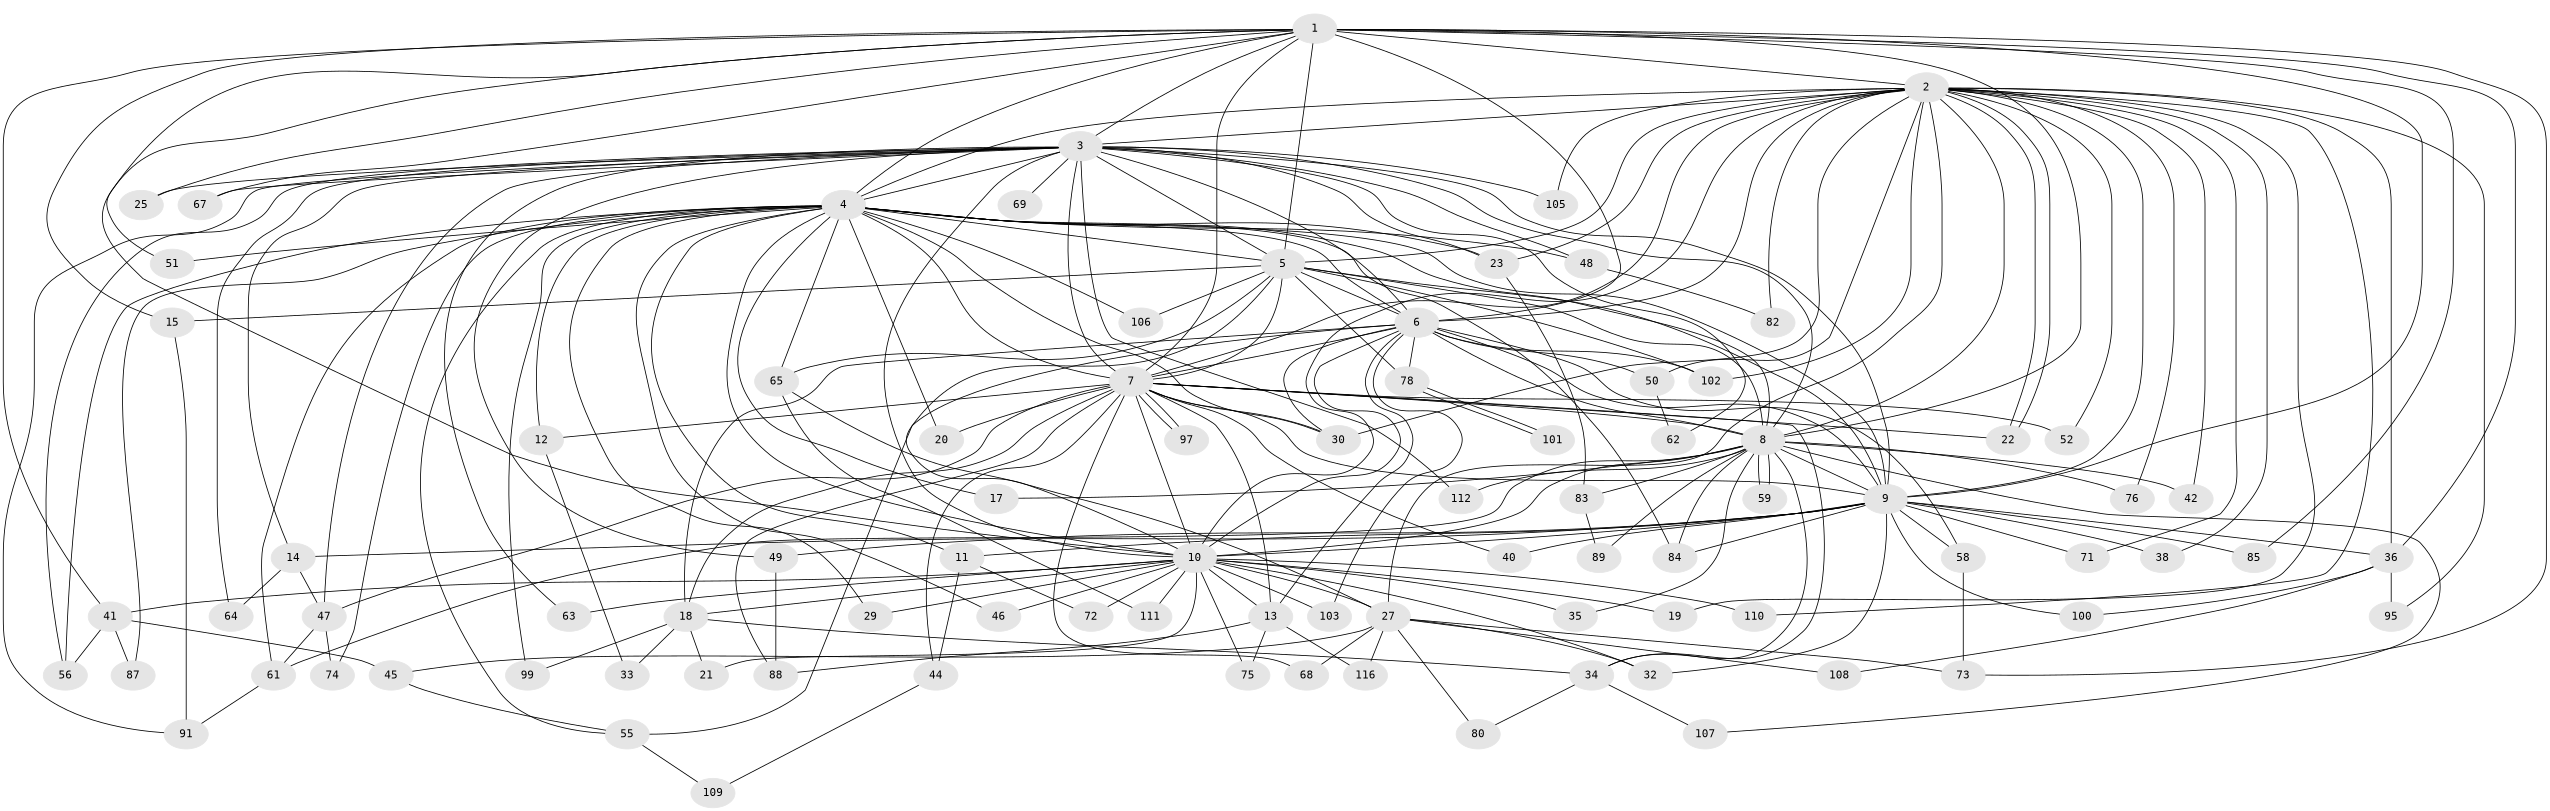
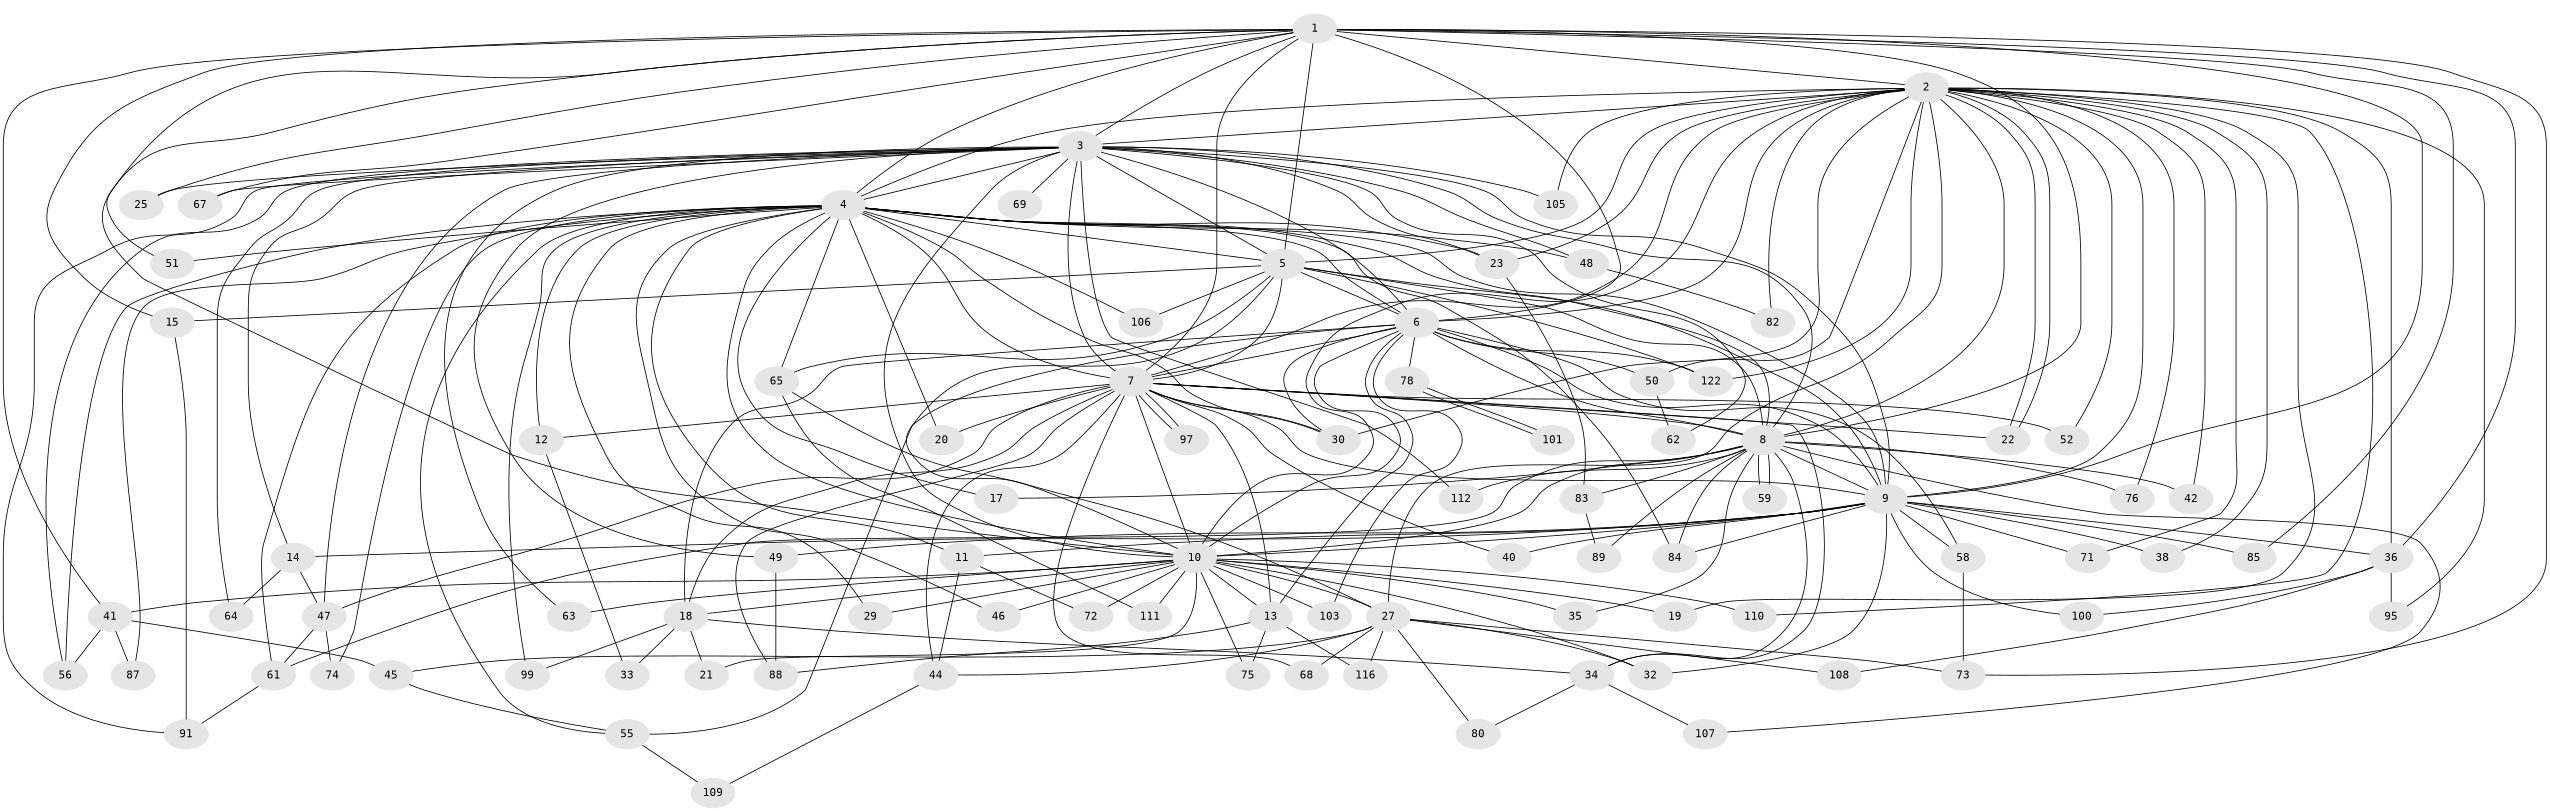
(1343, 320) -> none
(1711, 381) -> (1711, 381)
none -> (1167, 665)
